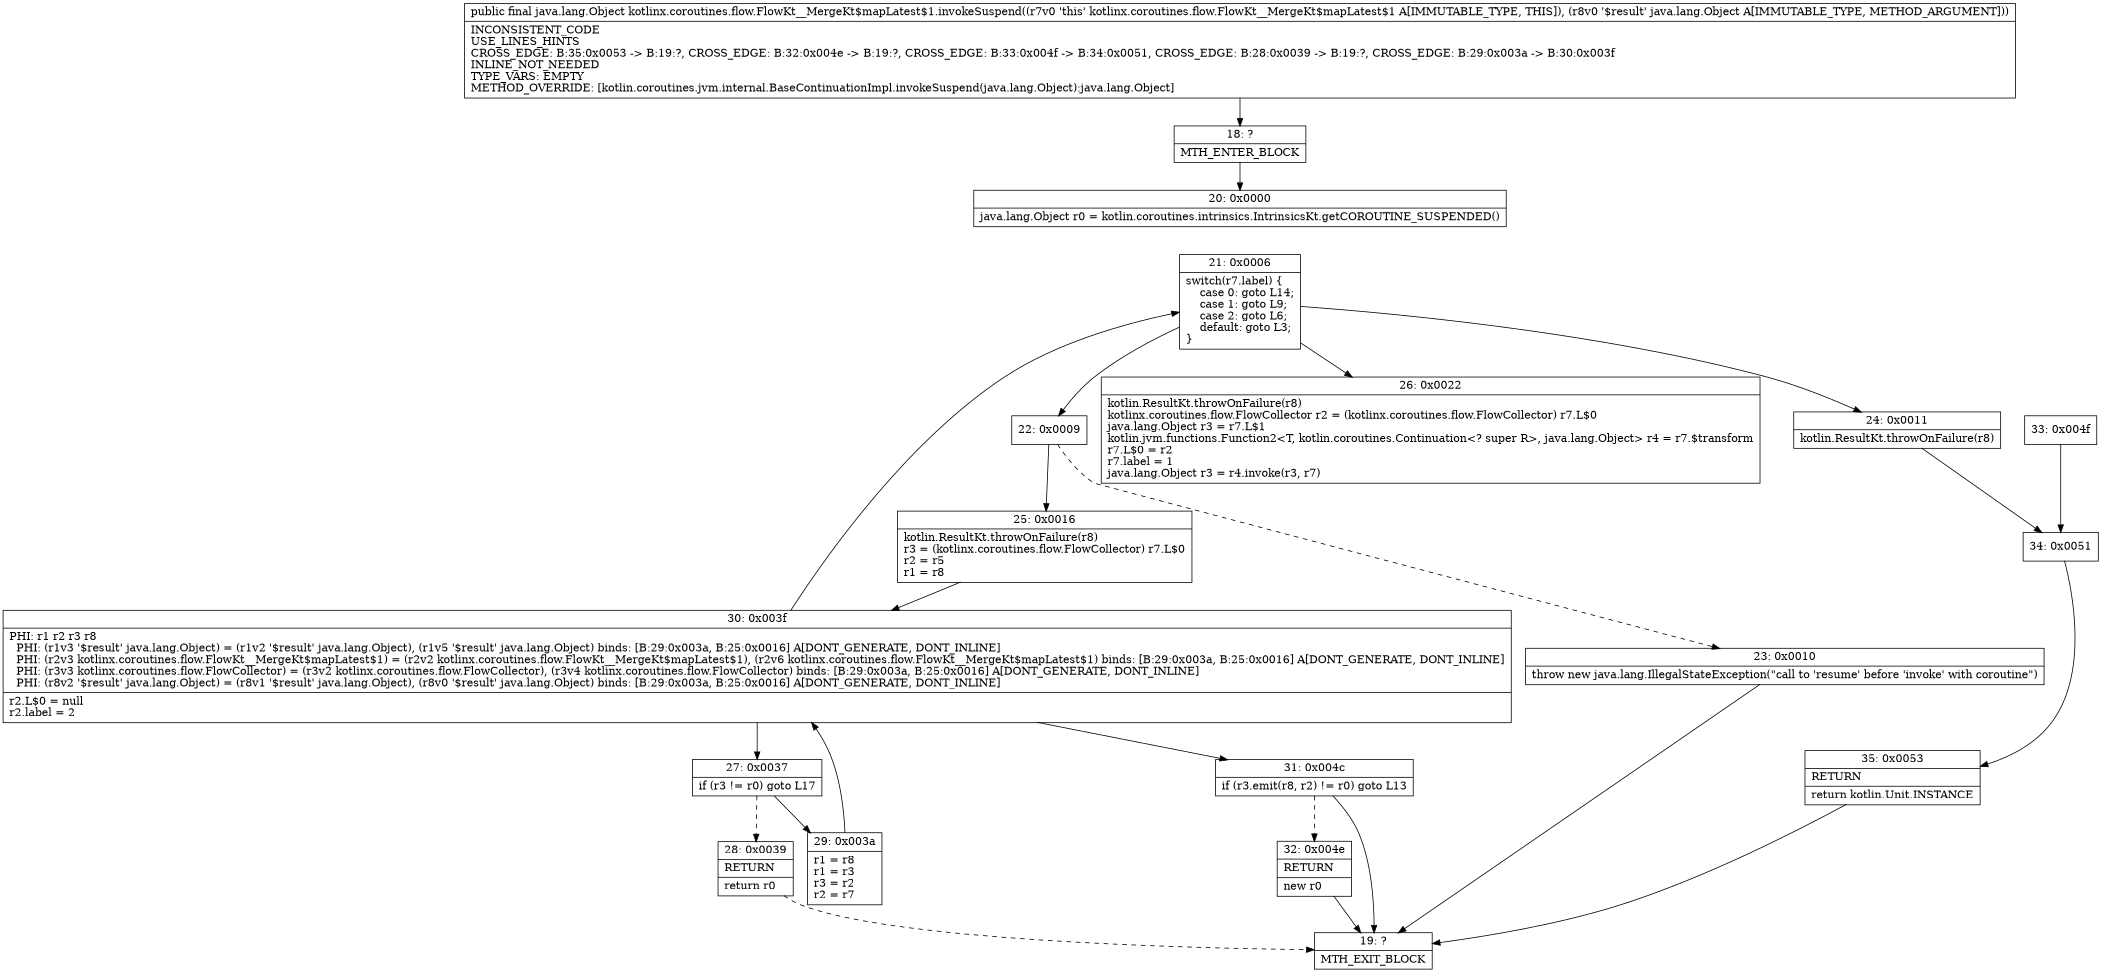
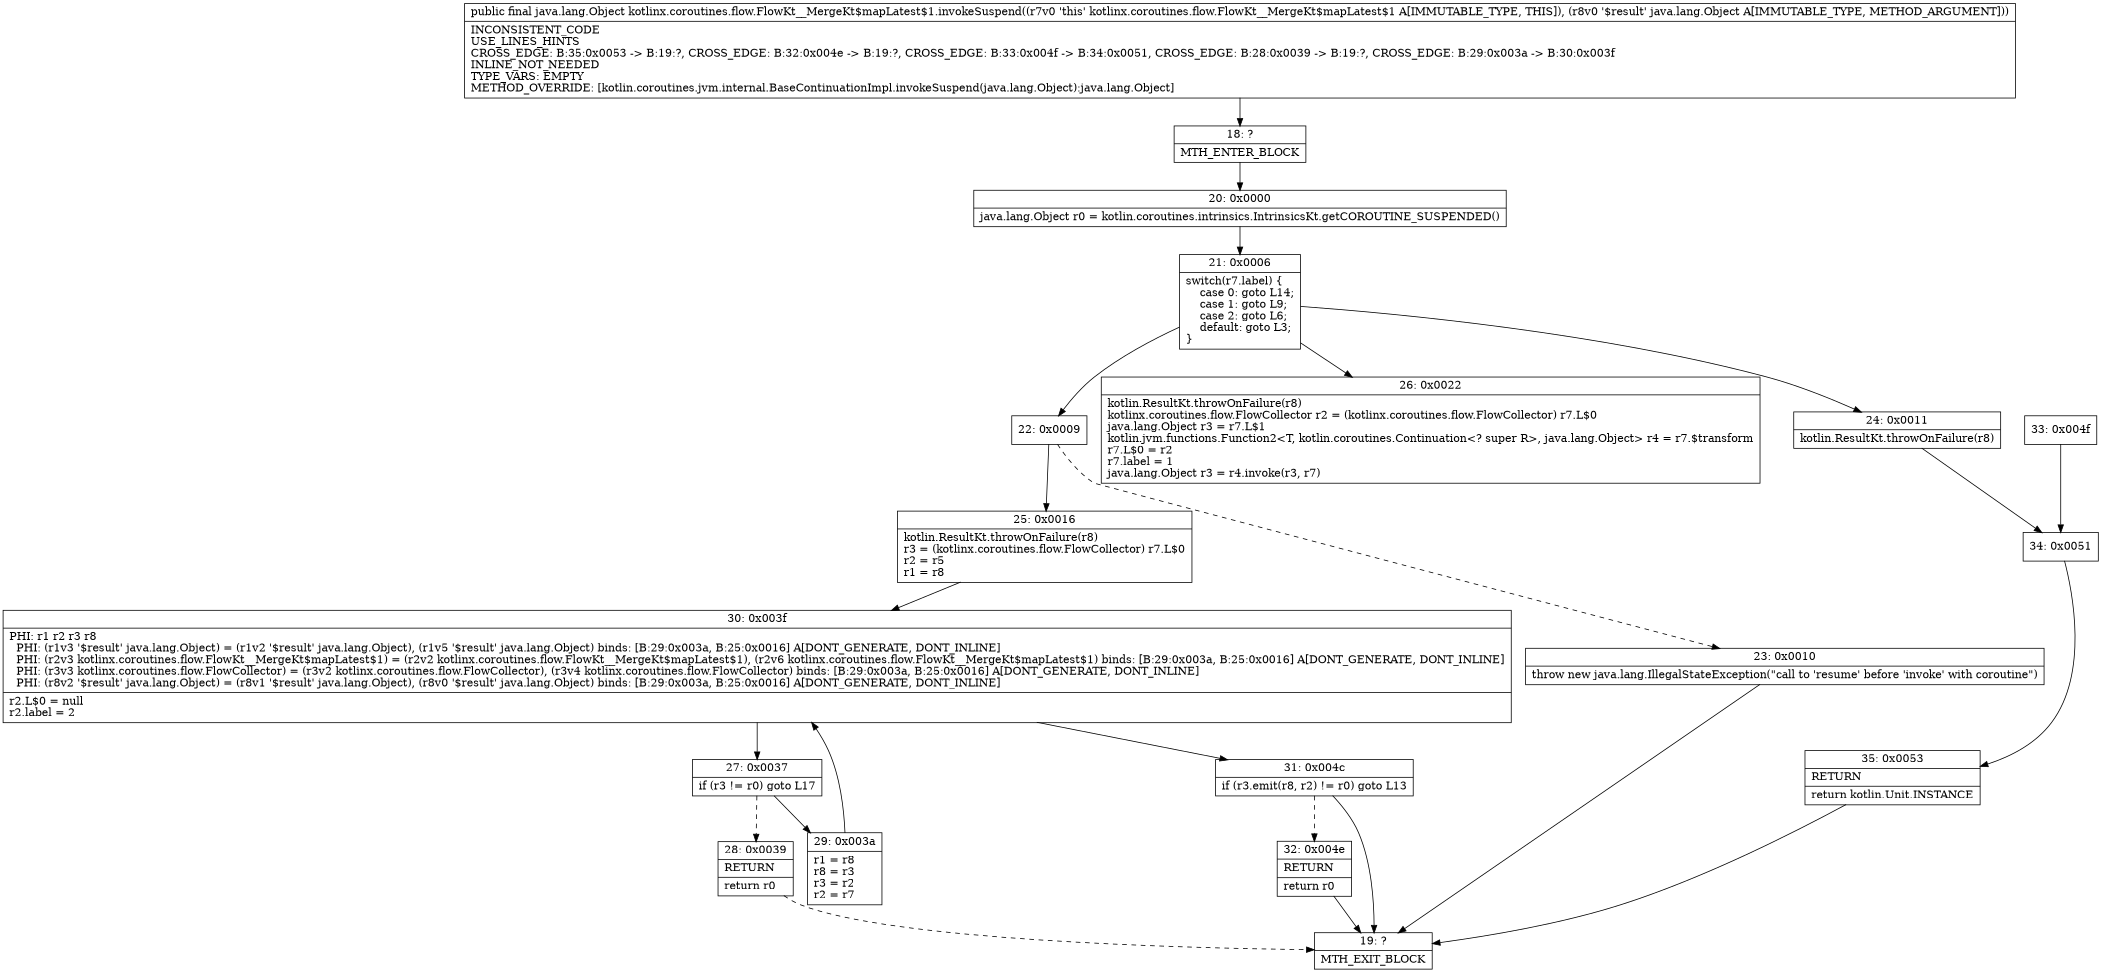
(950, 420) -> (1240, 237)
(834, 872) -> (834, 872)
(1303, 887) -> (1309, 887)
